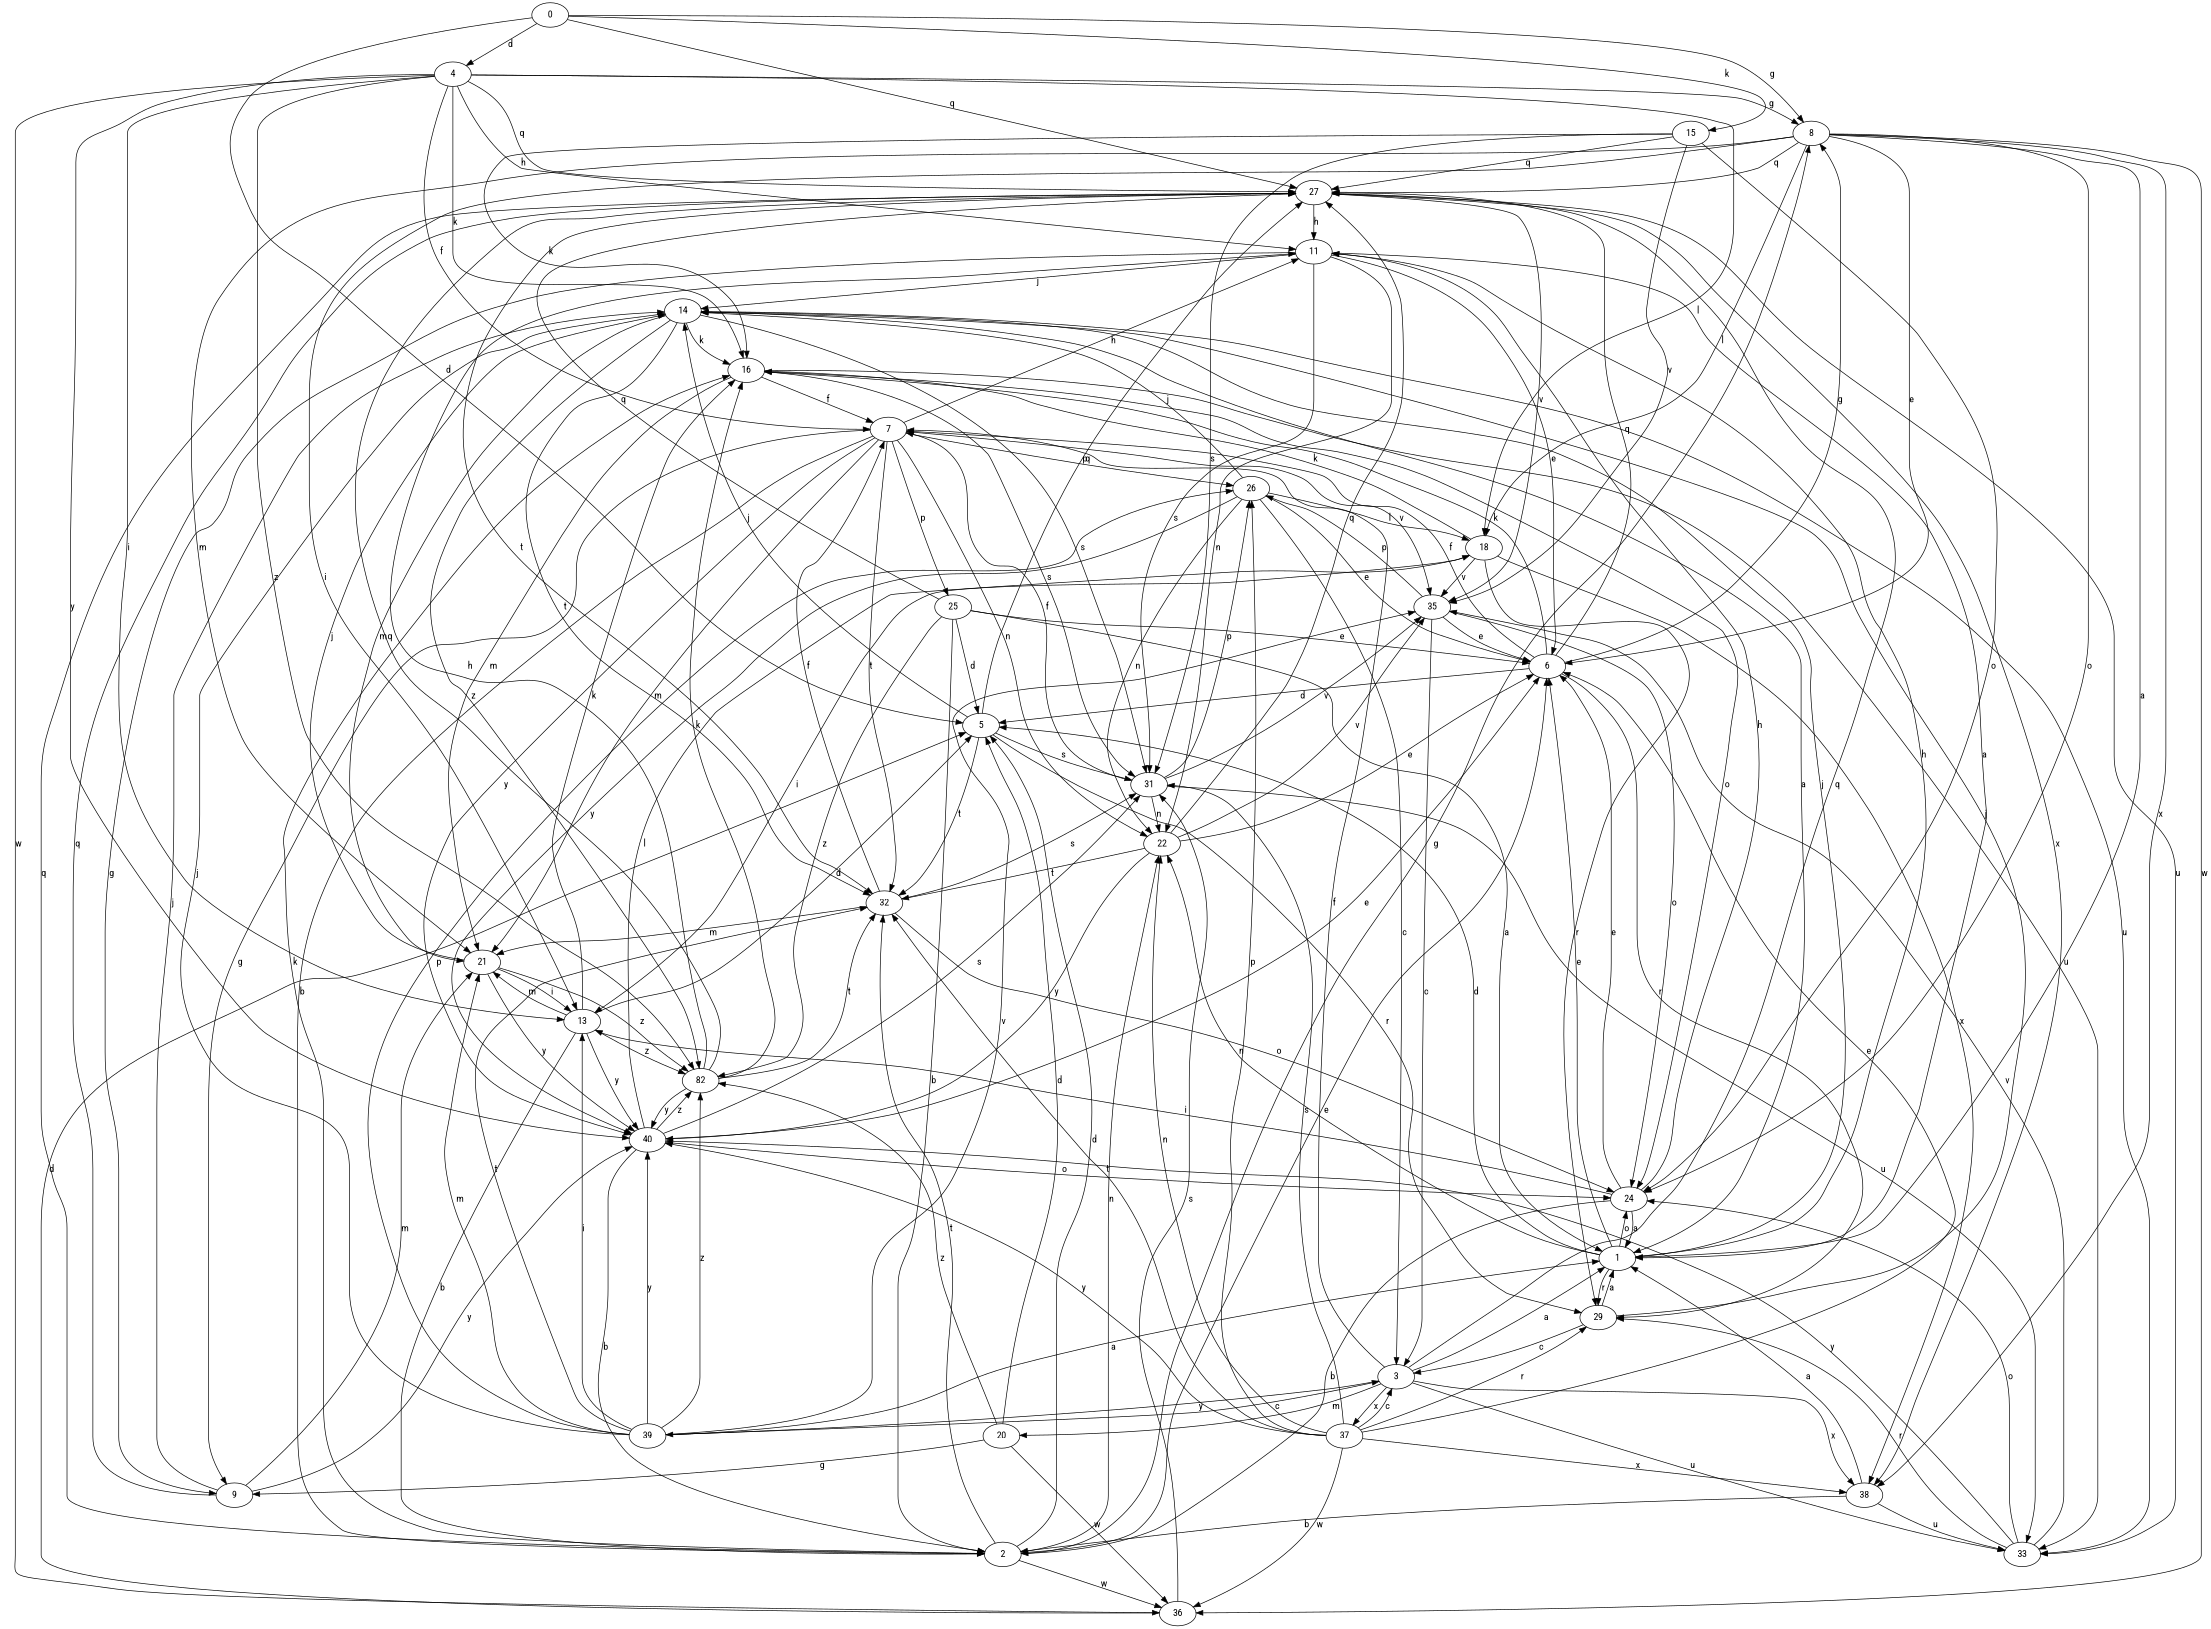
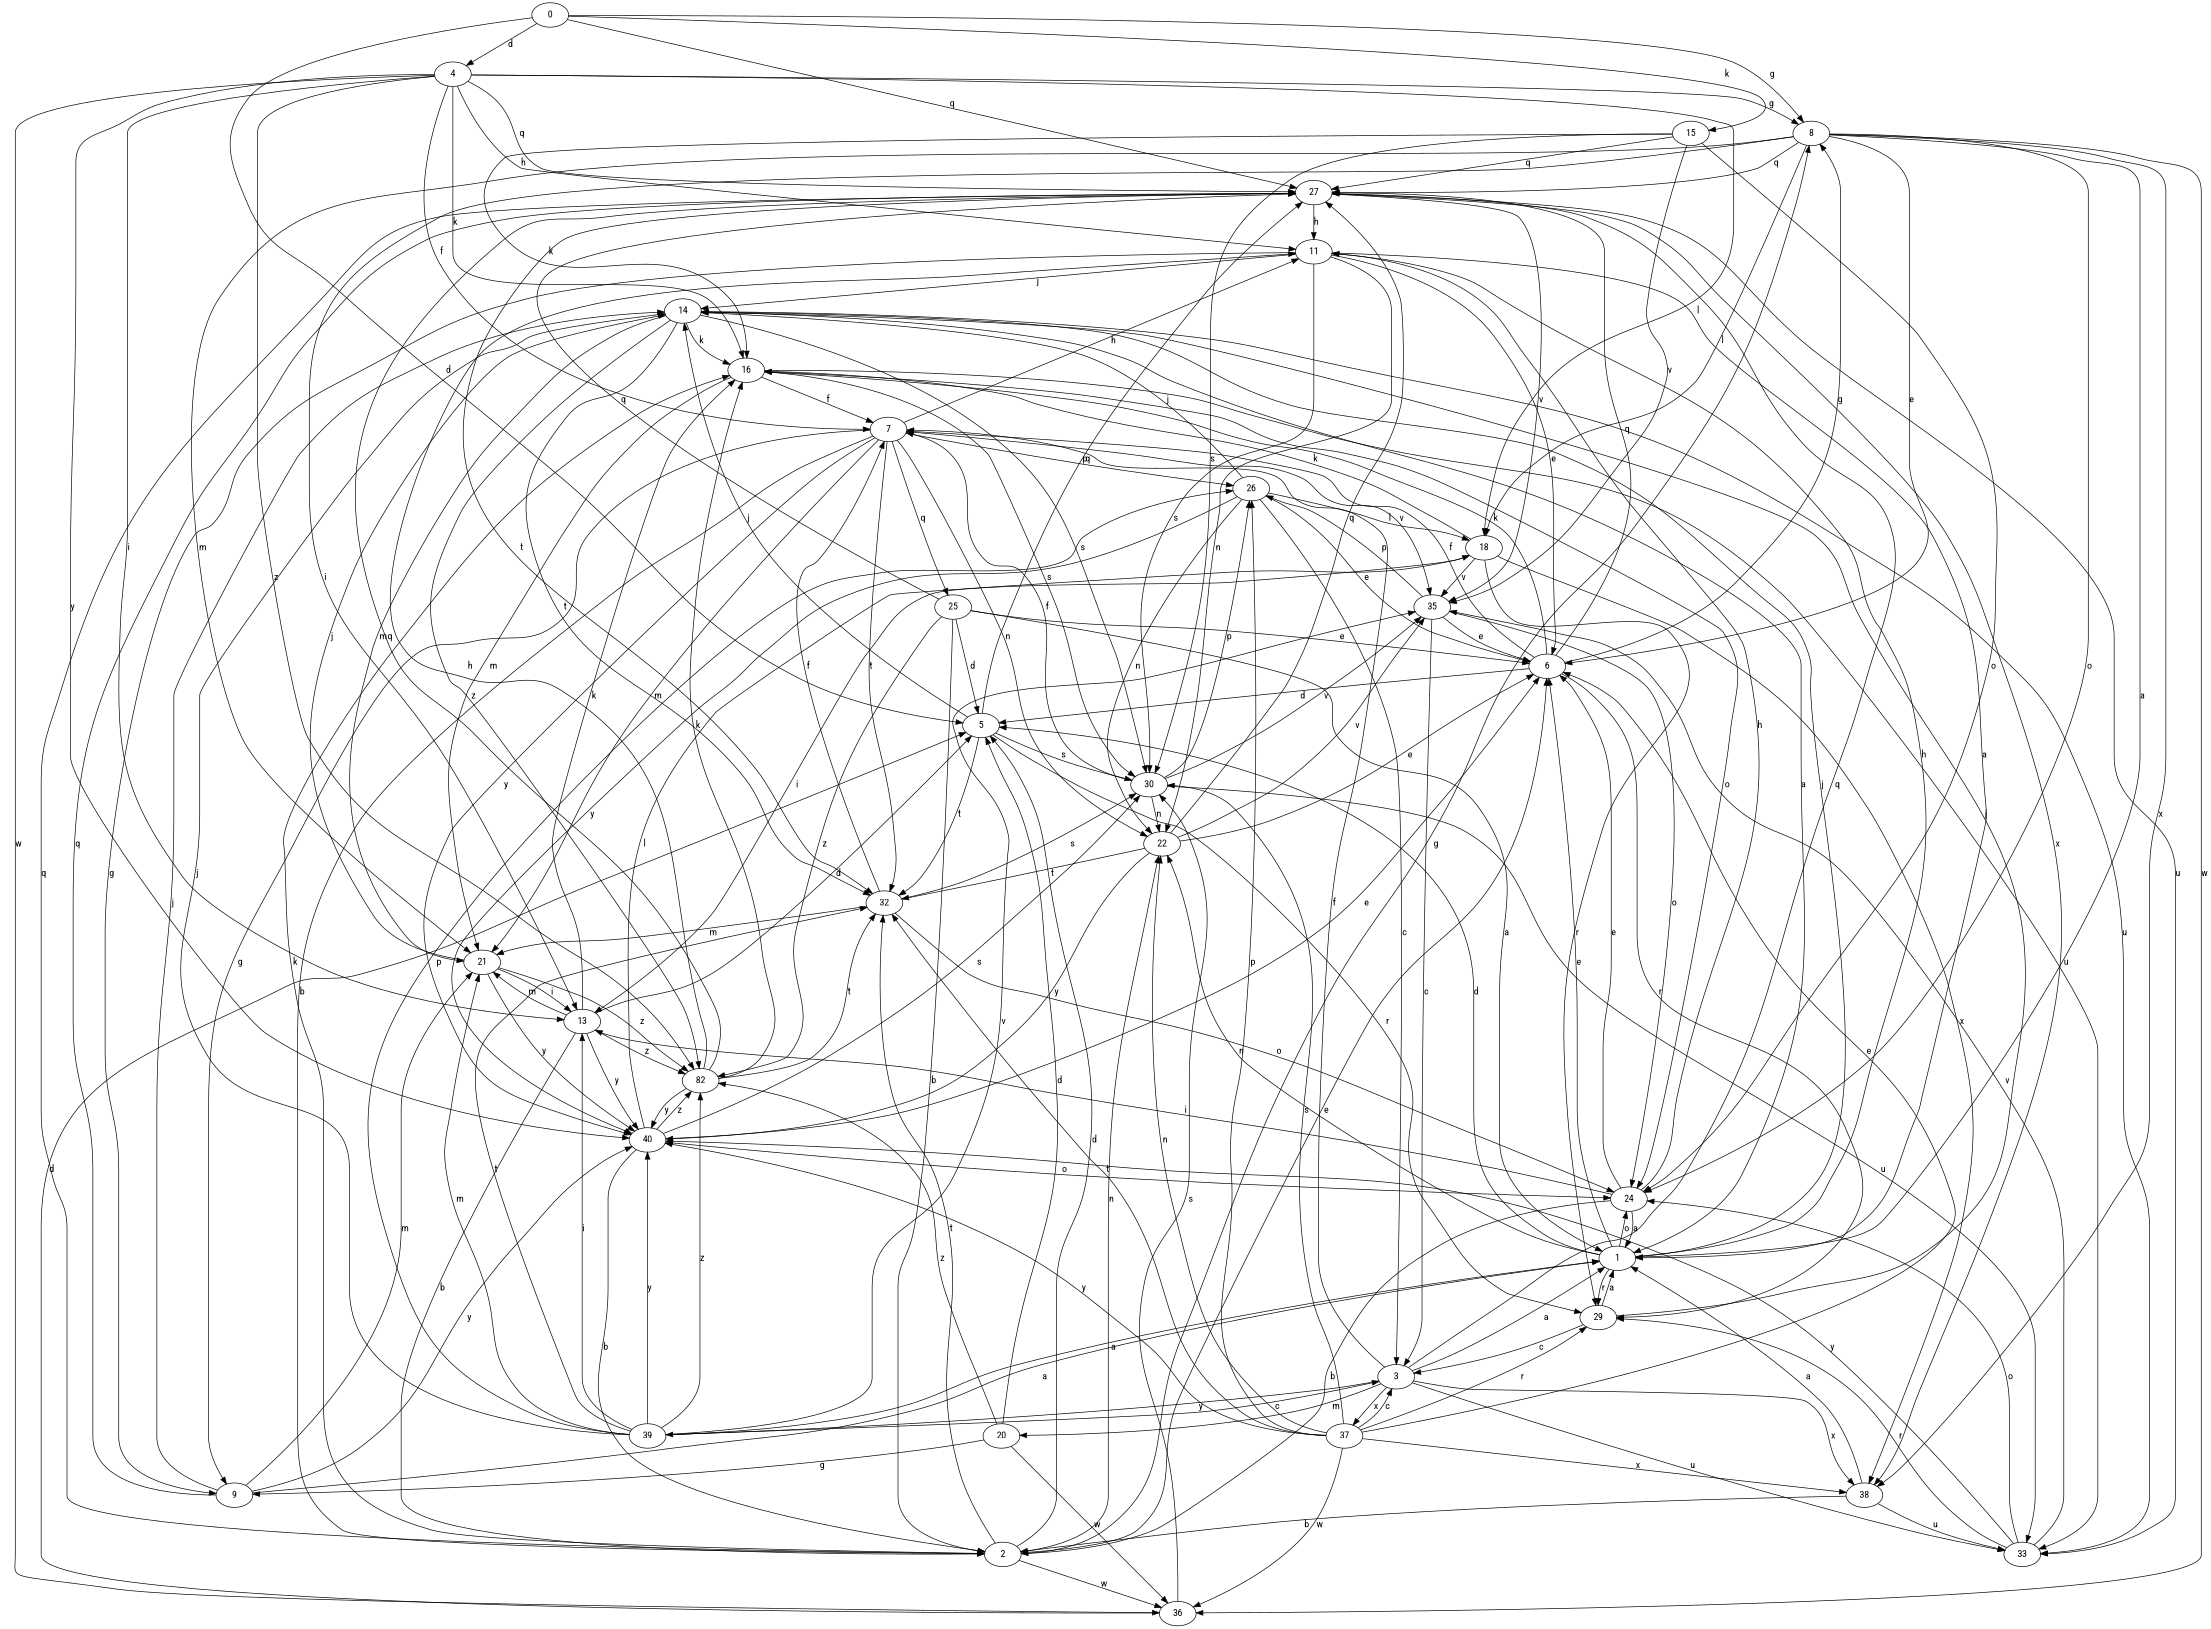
(923, 518) -> (923, 518)
(1149, 785) -> (1149, 785)
none -> (928, 1406)
